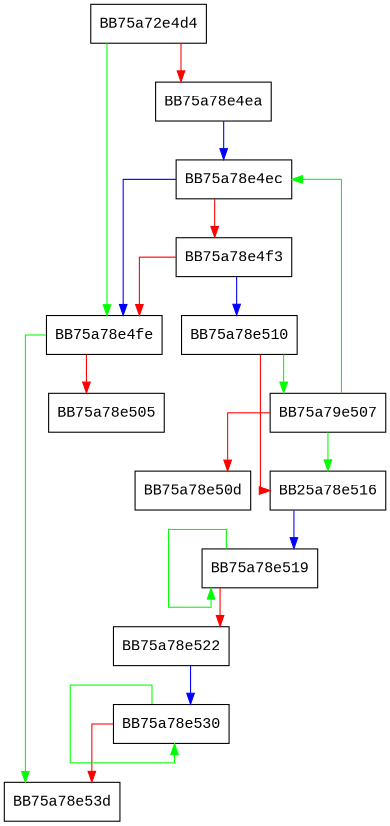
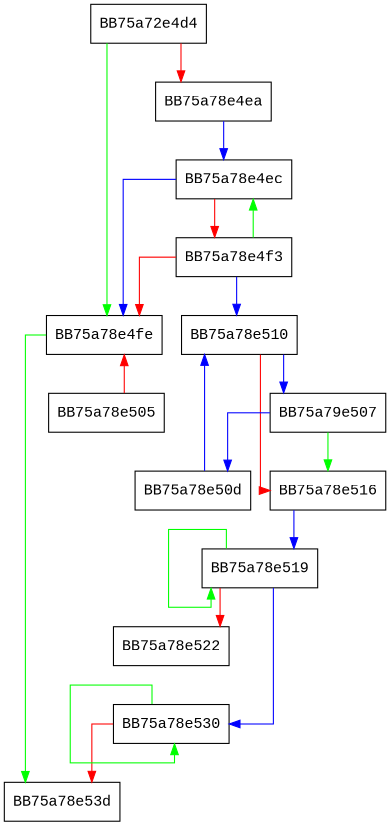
(341, 267) -> (253, 224)
(86, 368) -> (124, 379)
(284, 368) -> (284, 368)
(228, 415) -> (228, 415)
none -> (205, 418)
(328, 491) -> (328, 491)
(191, 680) -> (273, 673)
